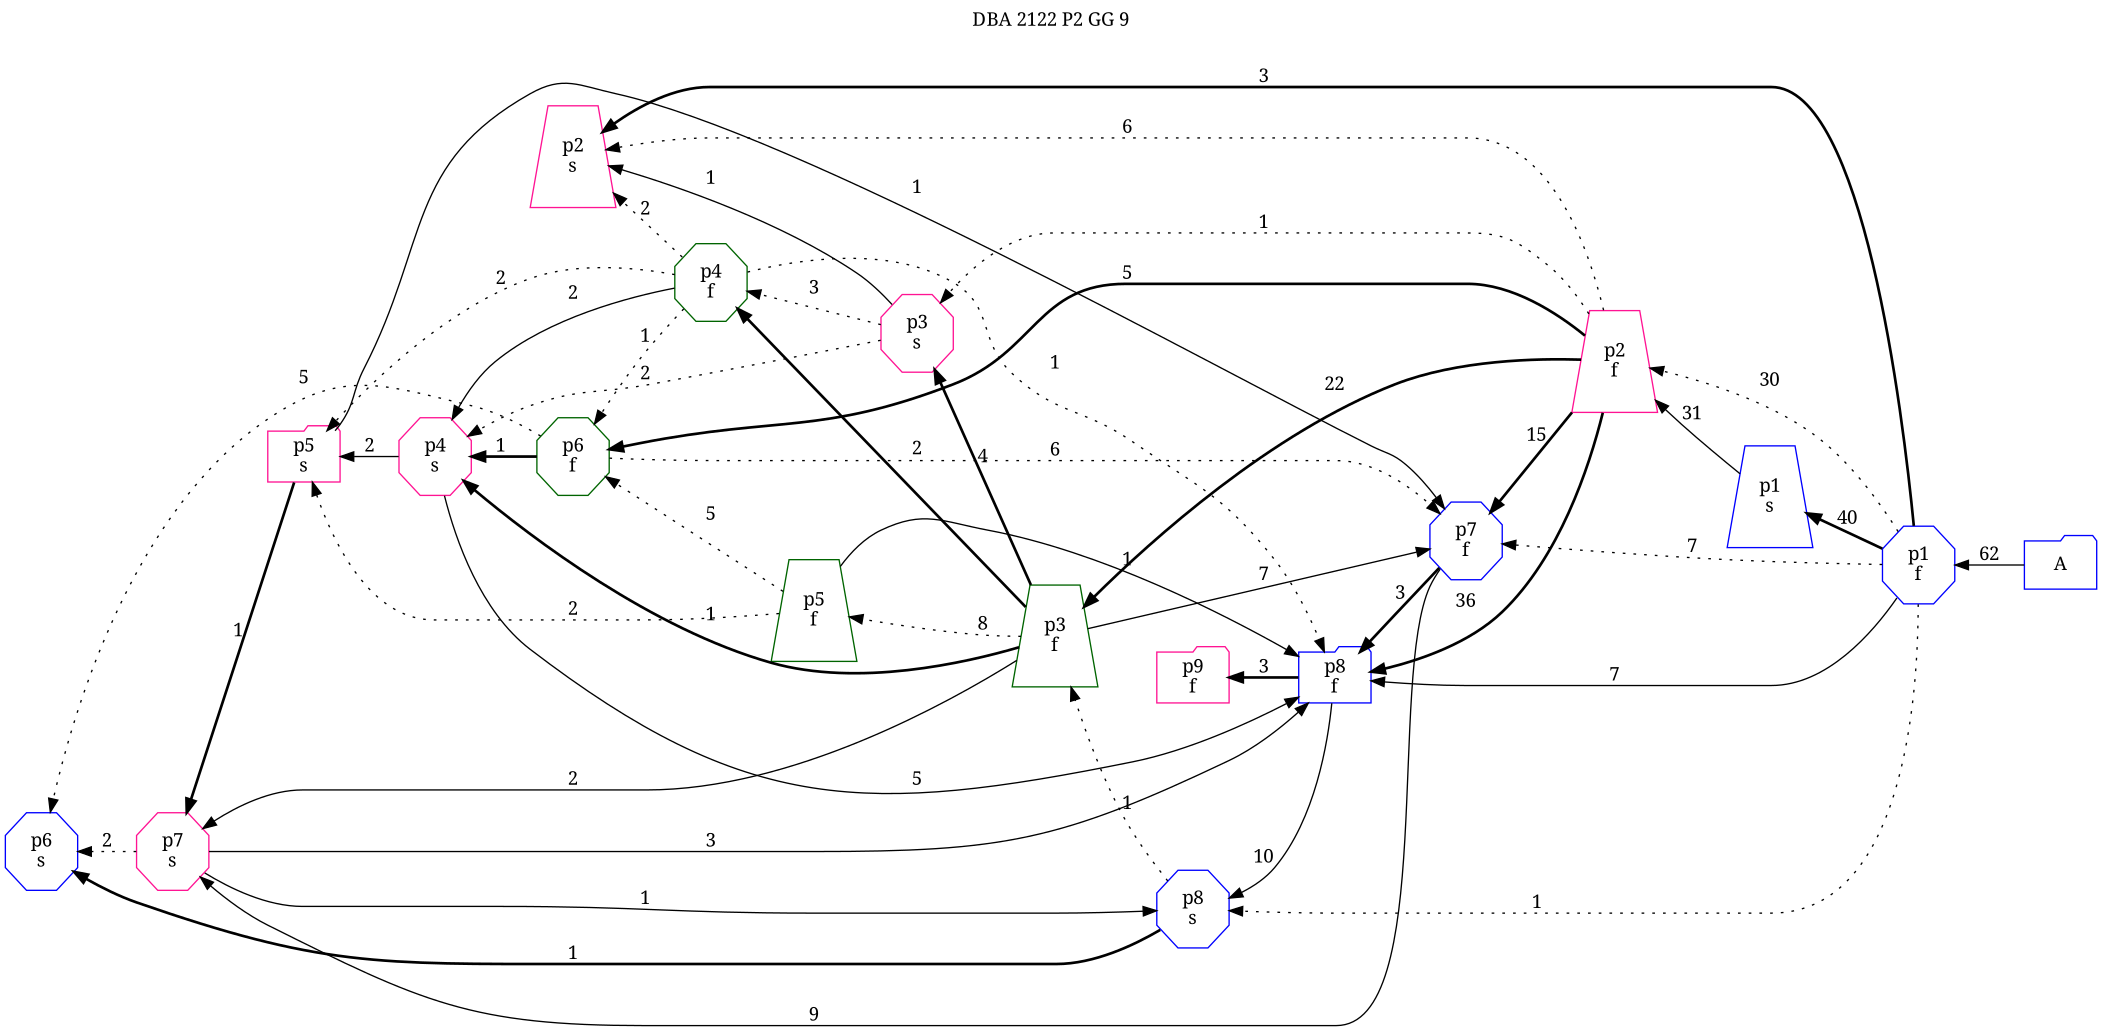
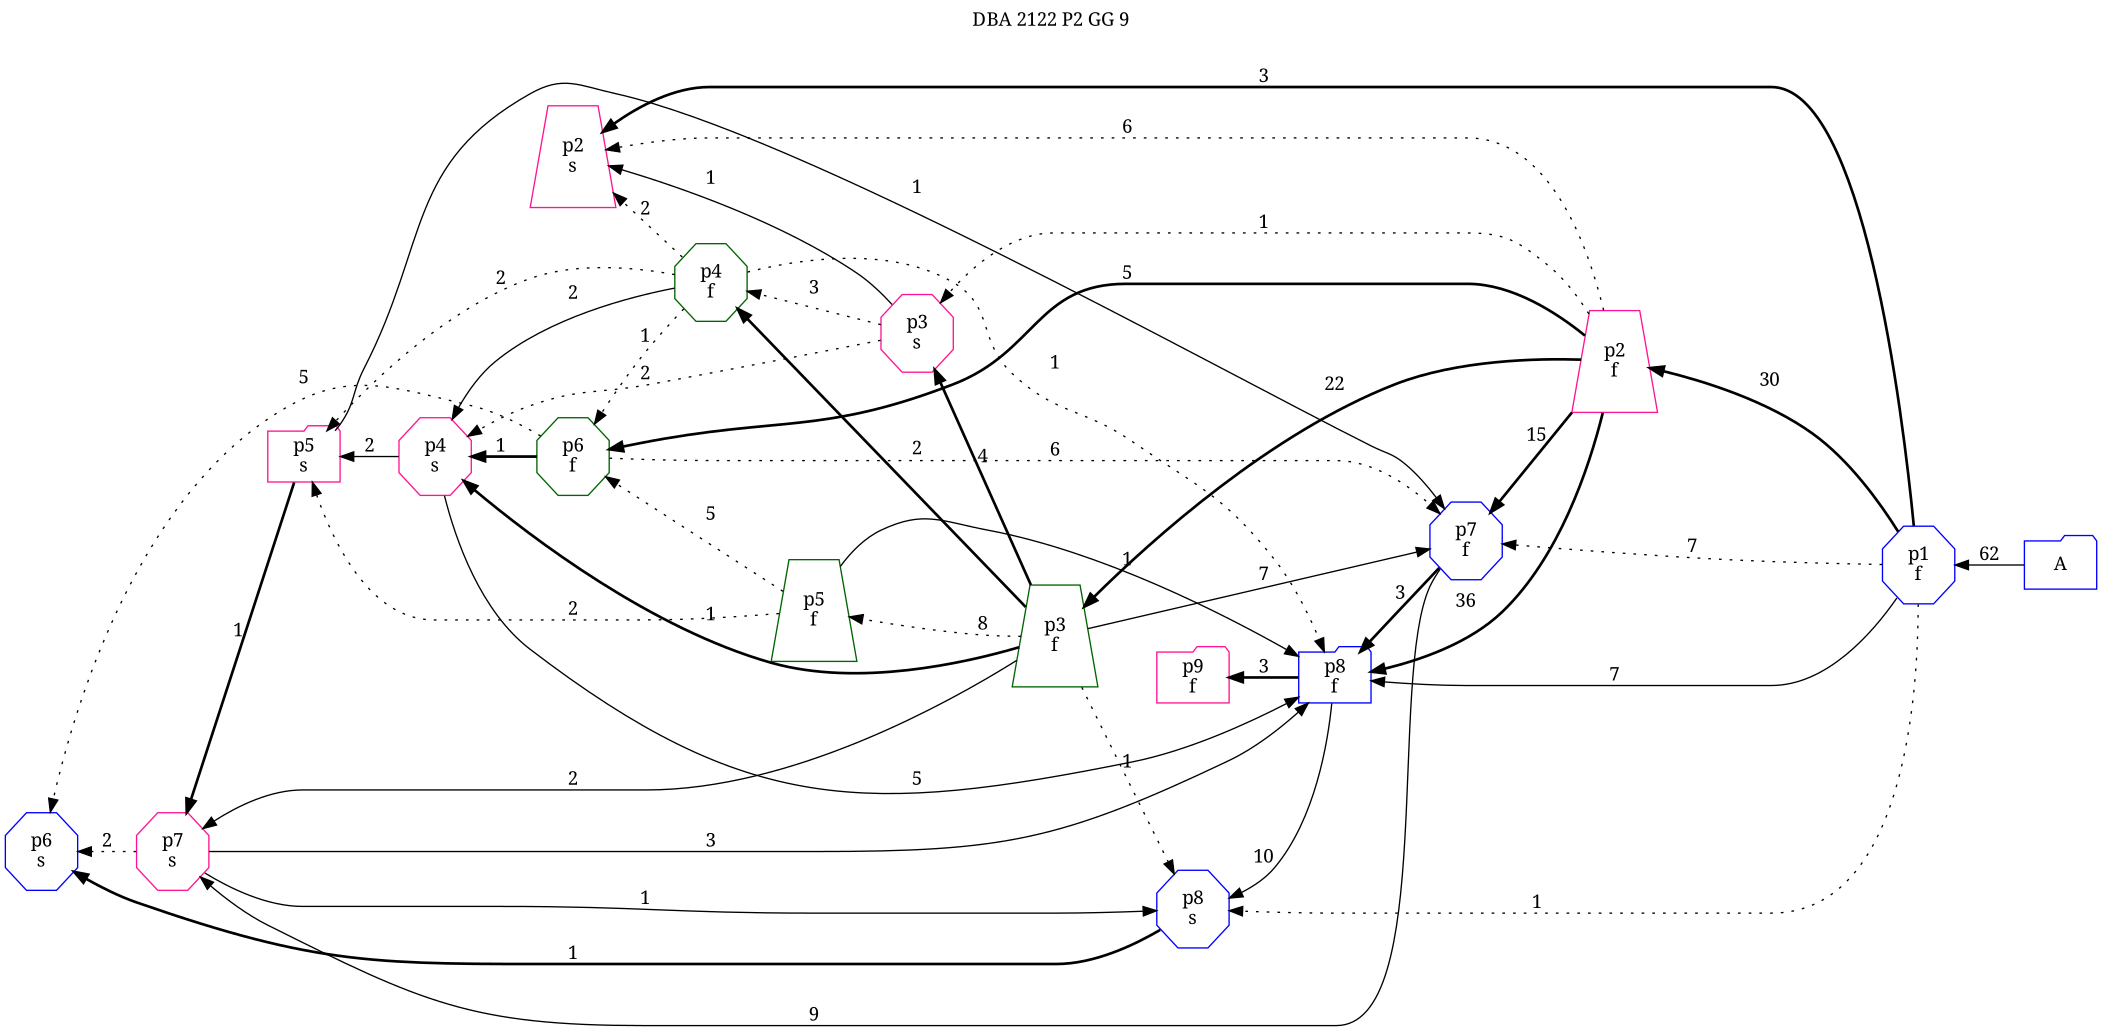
(1799, 425) -> (1799, 425)
(1770, 497) -> none
(1112, 795) -> (1125, 774)
